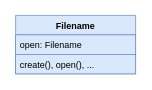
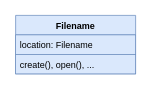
(50, 46) -> (58, 46)
